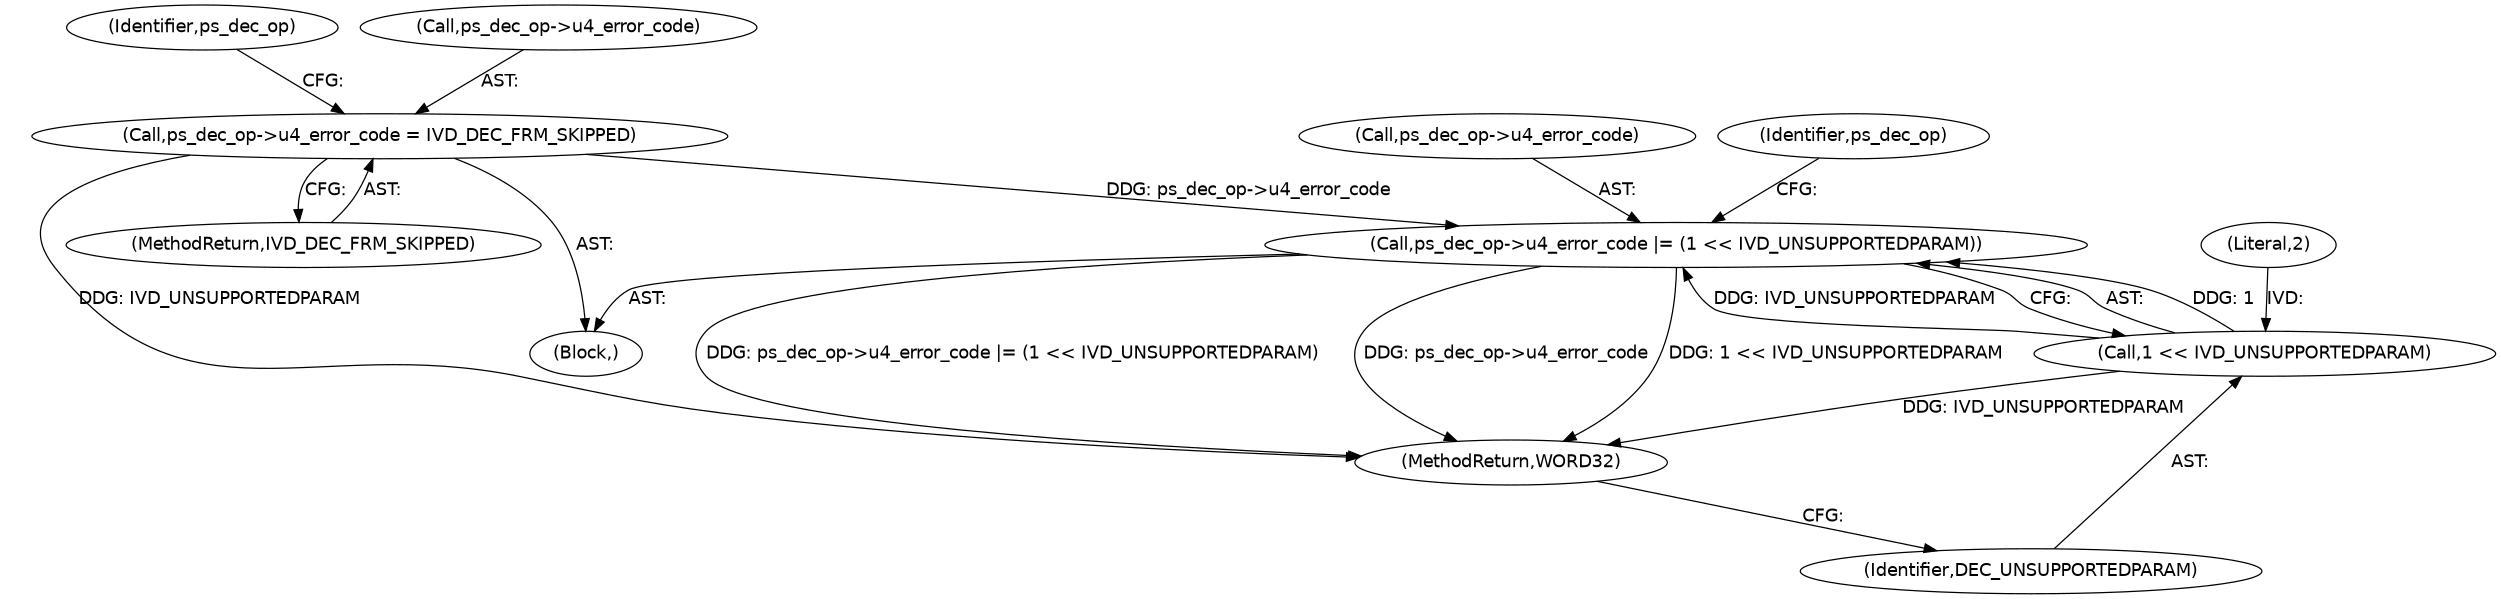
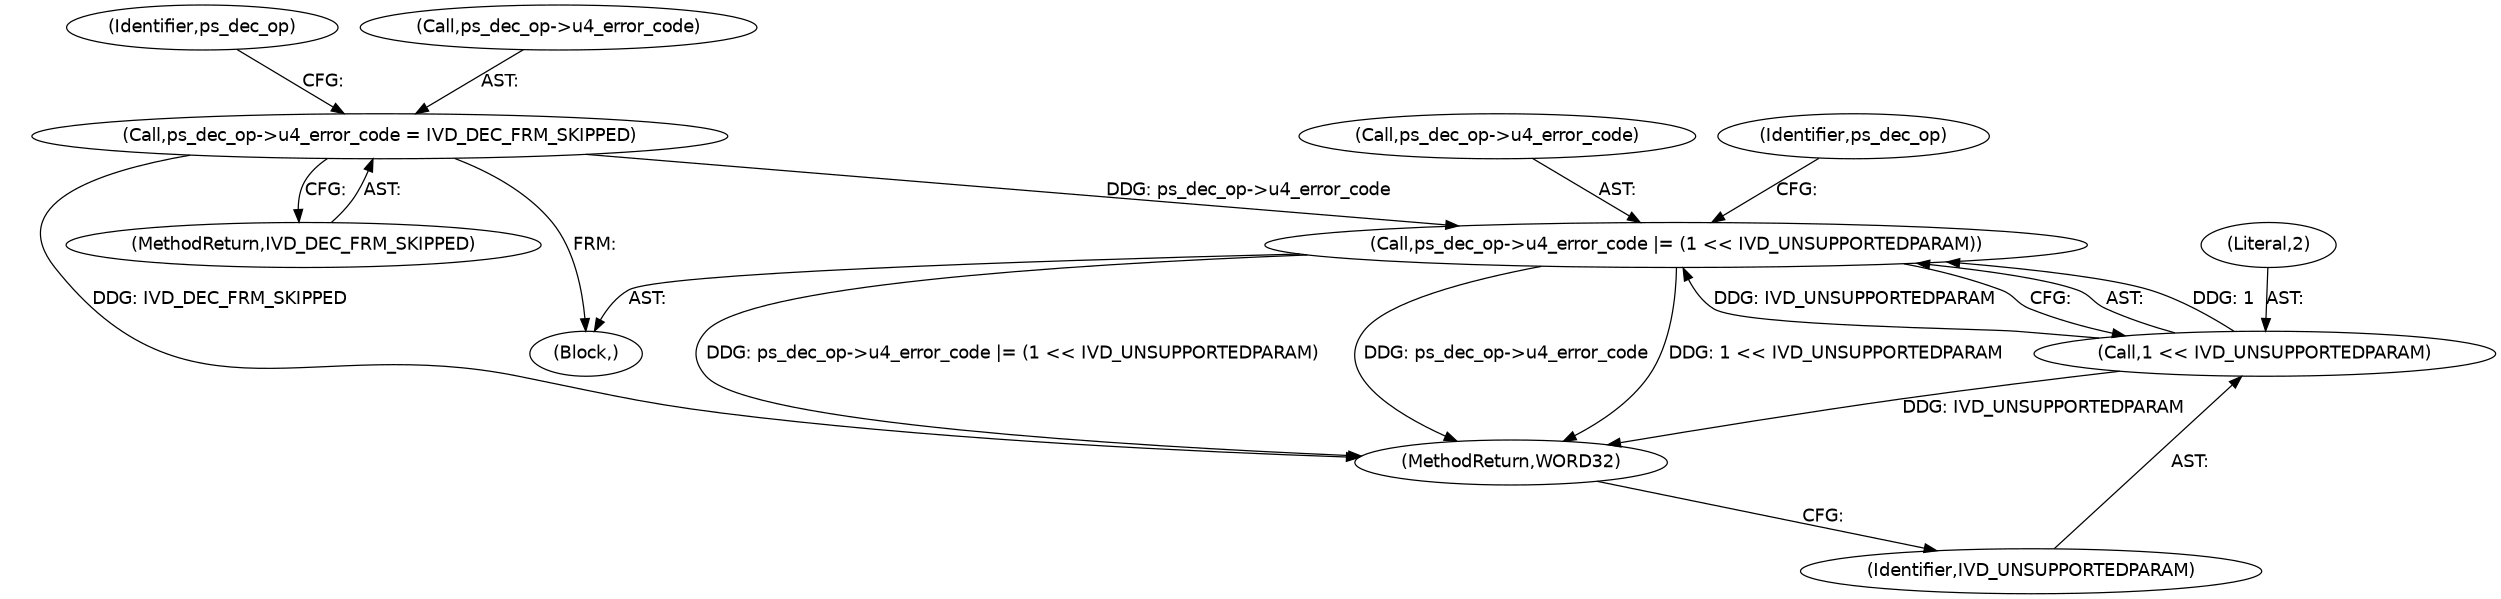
(598, 245) -> (598, 245)
(220, 299) -> (220, 299)
(2288, 299) -> (2288, 299)
(2031, 571) -> (2031, 571)
